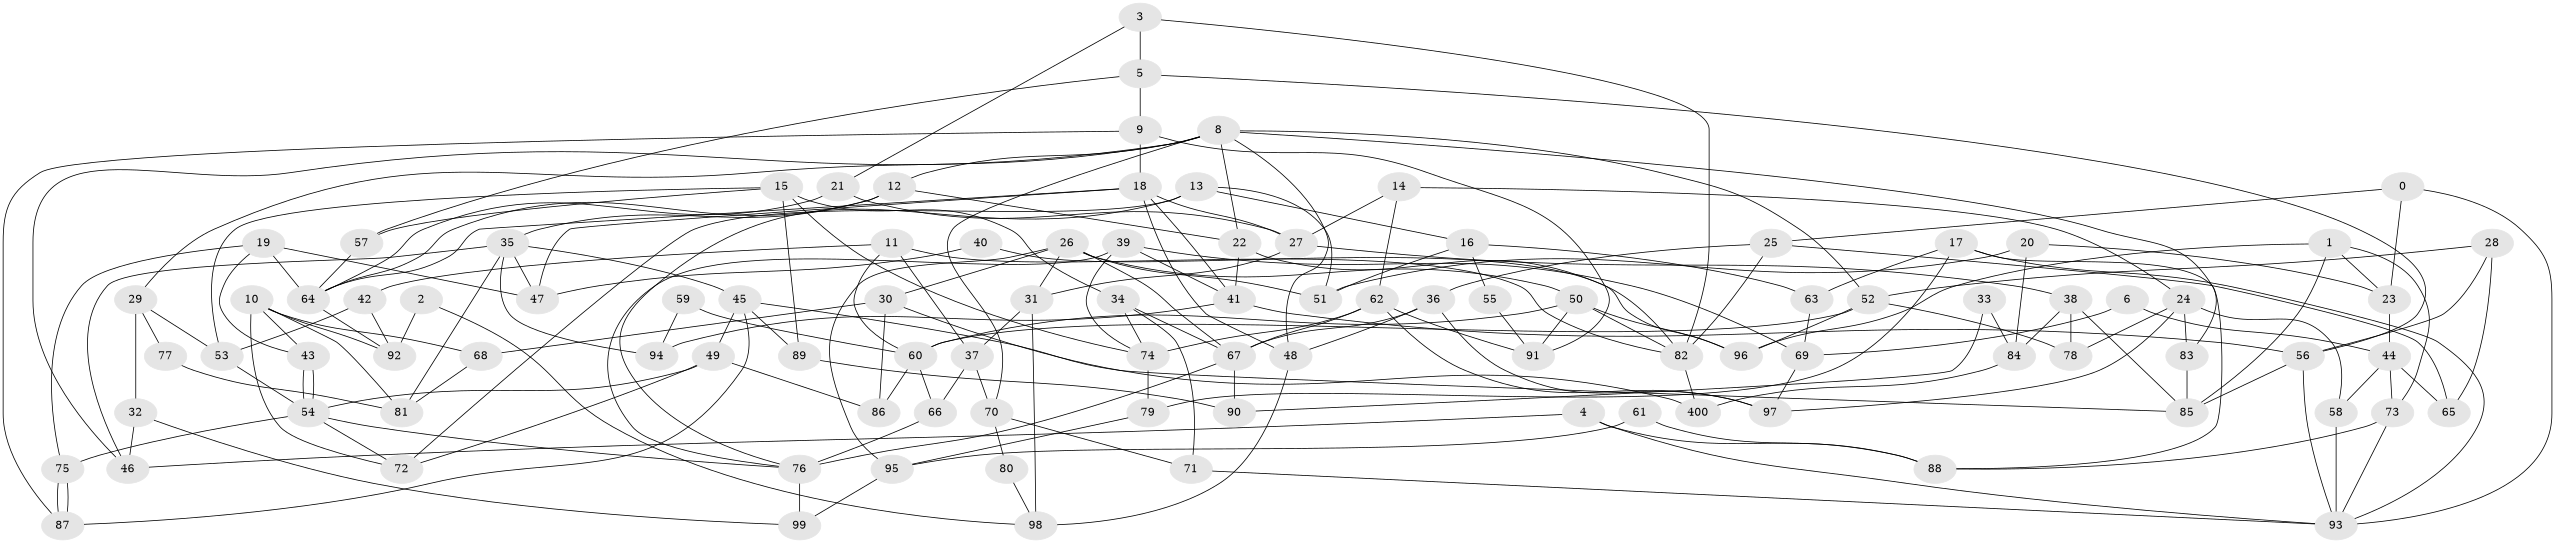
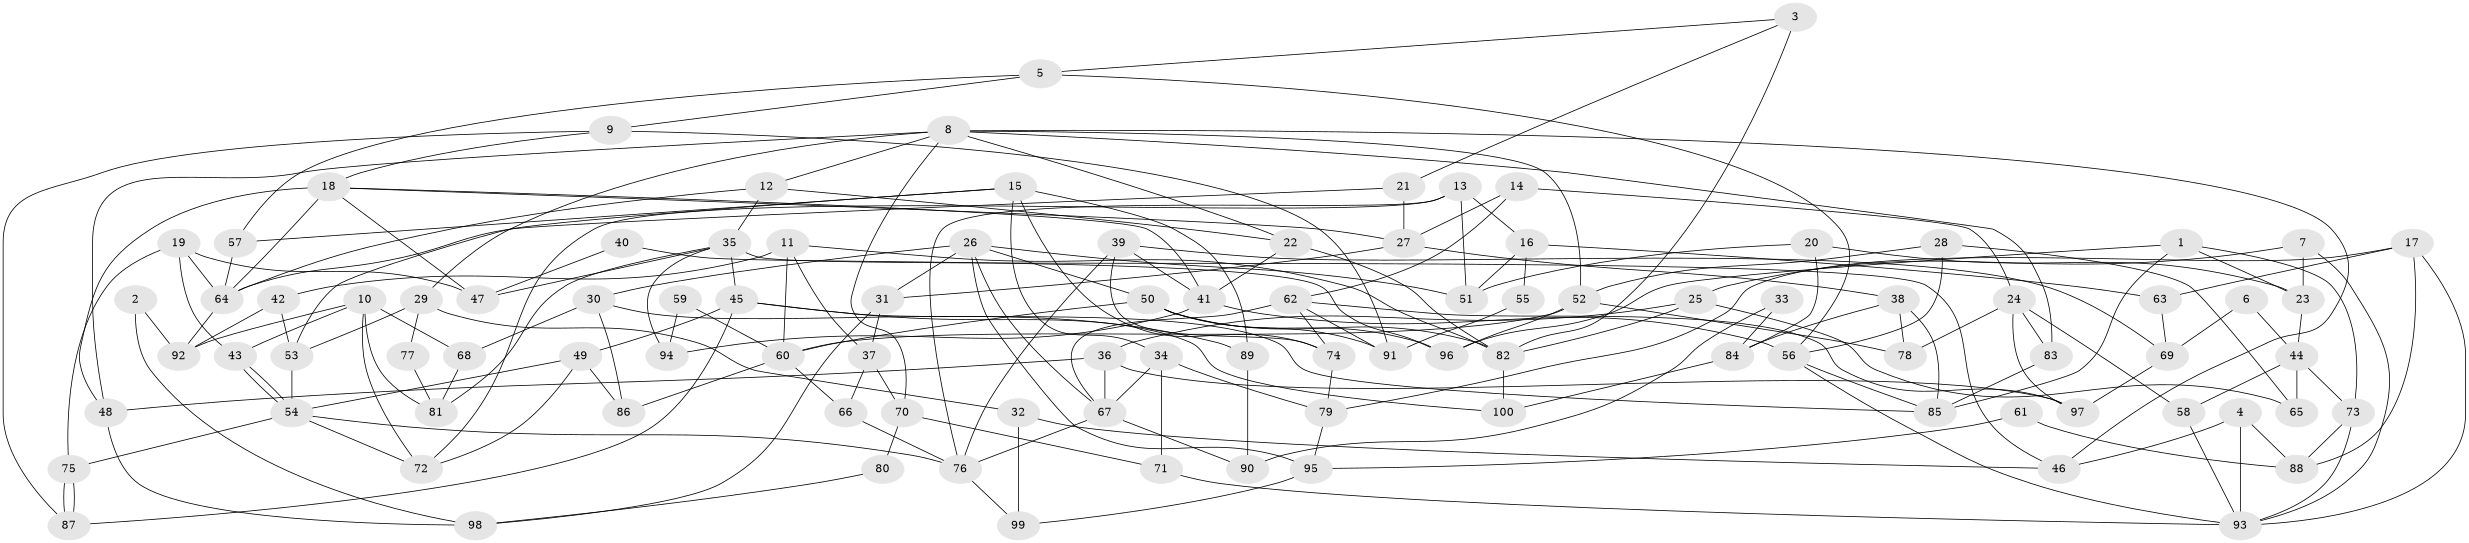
(2403, 187) -> (2303, 243)
(1134, 330) -> (1255, 391)
(1698, 413) -> (1504, 413)
